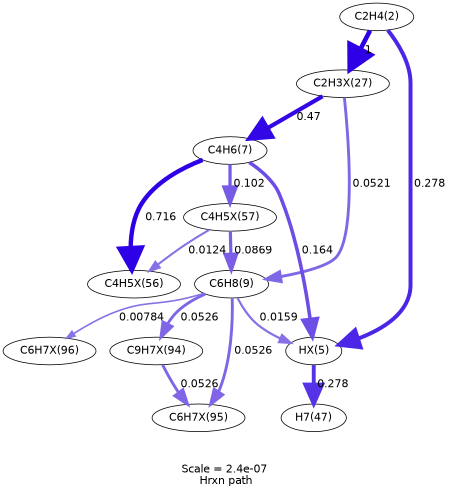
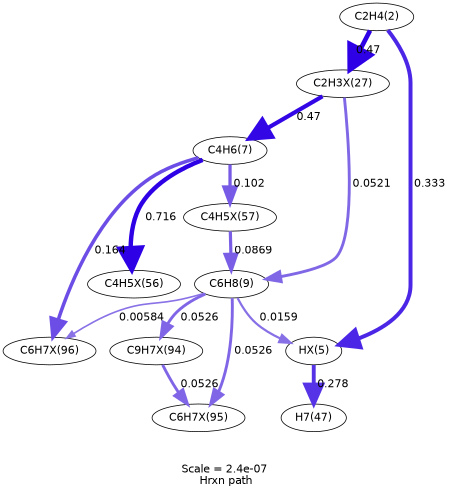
(367, 50) -> (367, 50)
(428, 184) -> (428, 184)
(293, 234) -> (108, 220)
(183, 246) -> none
(140, 318) -> (140, 318)
